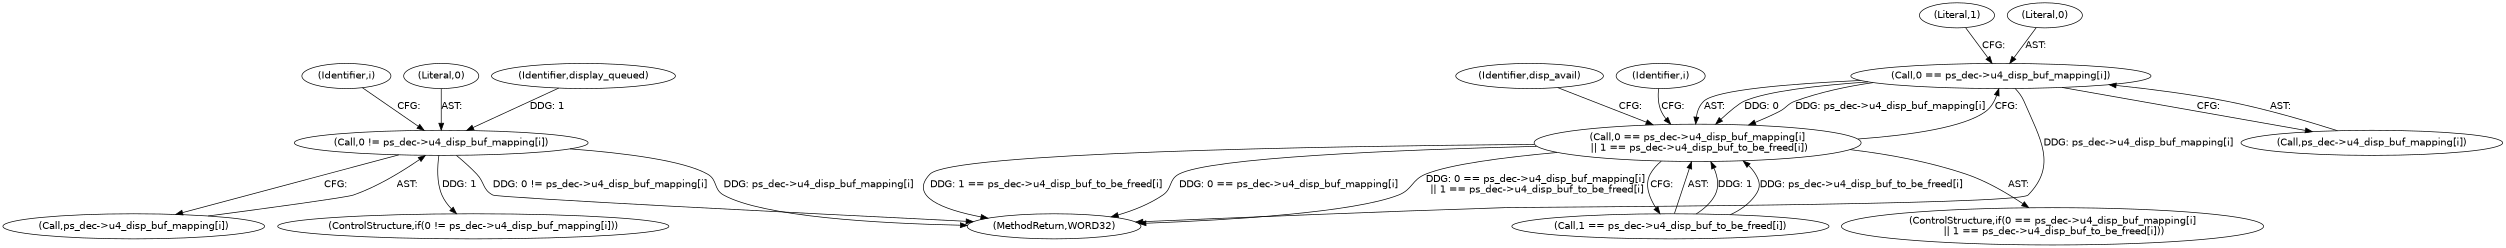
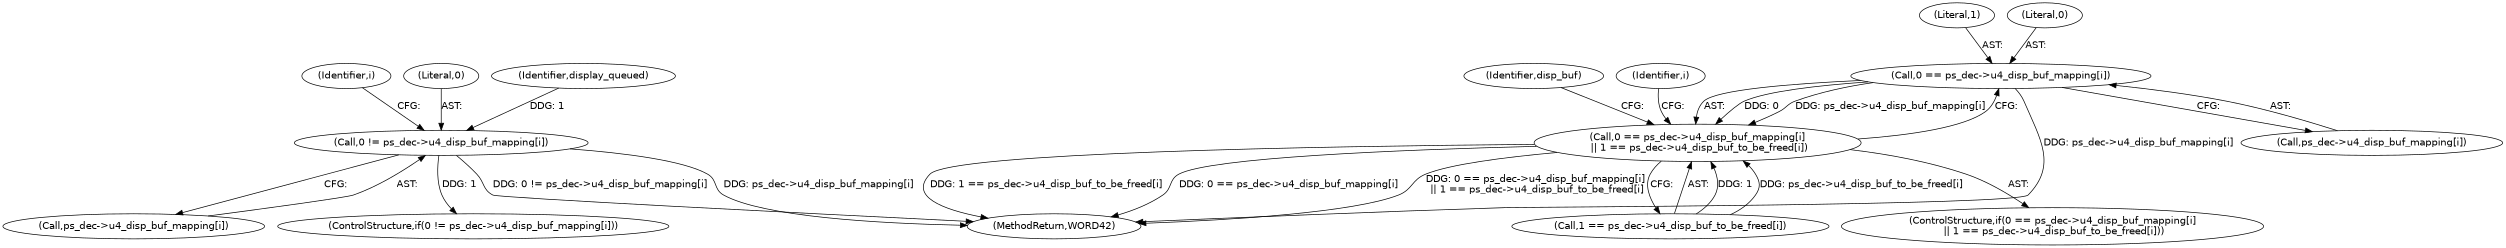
(1995, 46) -> (1994, 46)
(1530, 76) -> (1534, 76)
(1054, 226) -> (1054, 226)
